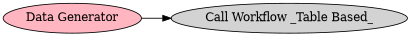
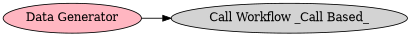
(289, 18) -> (289, 18)
